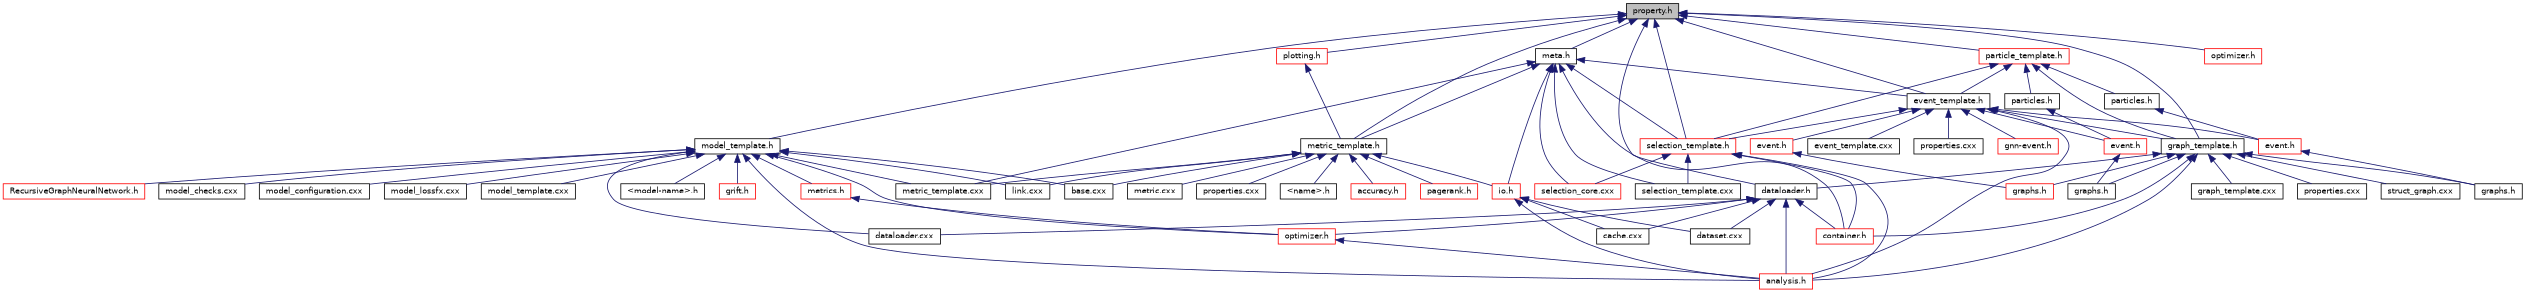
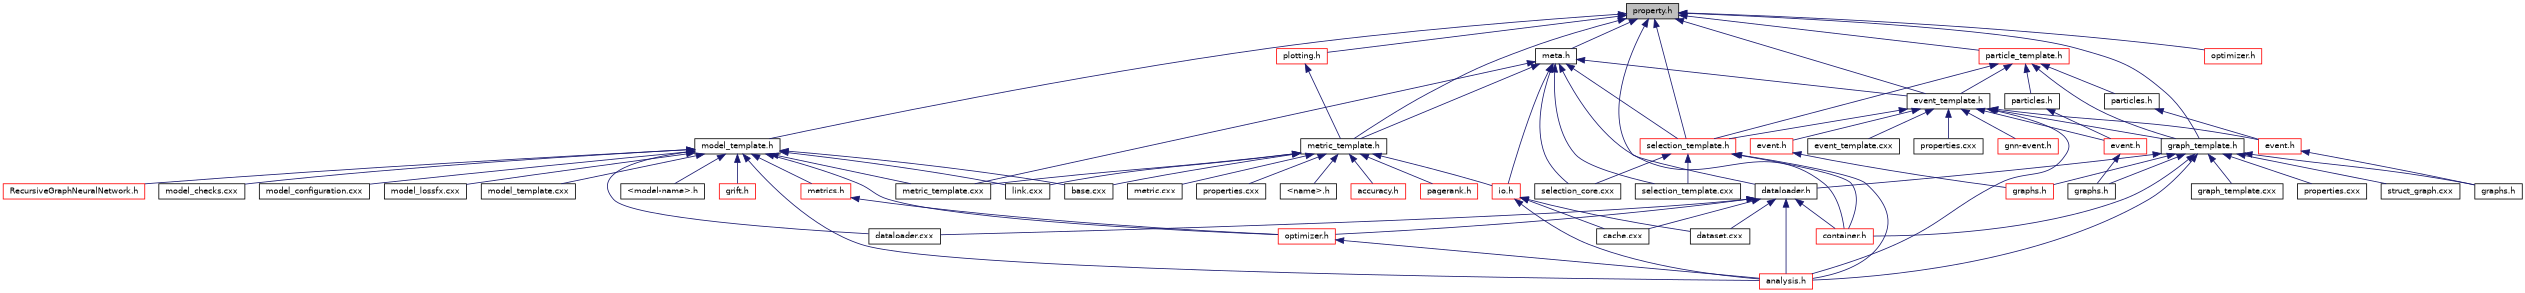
(1578, 191) -> (1578, 191)
